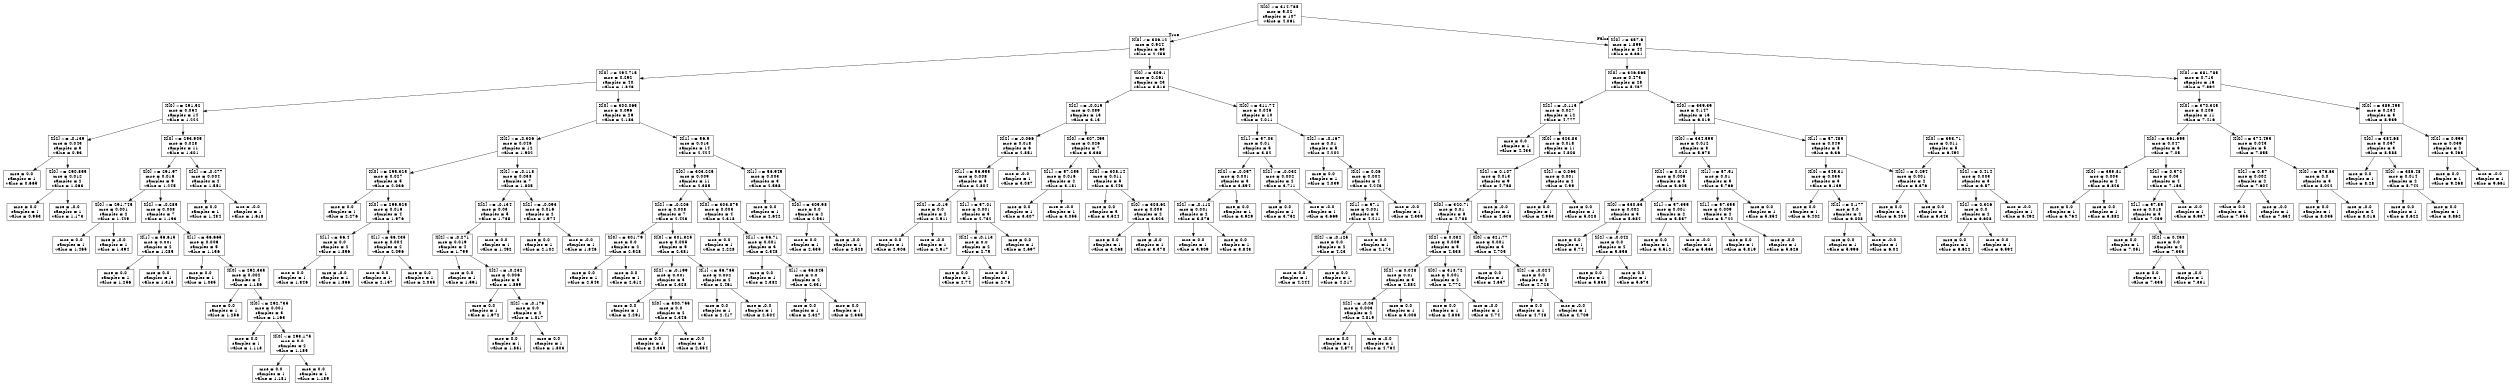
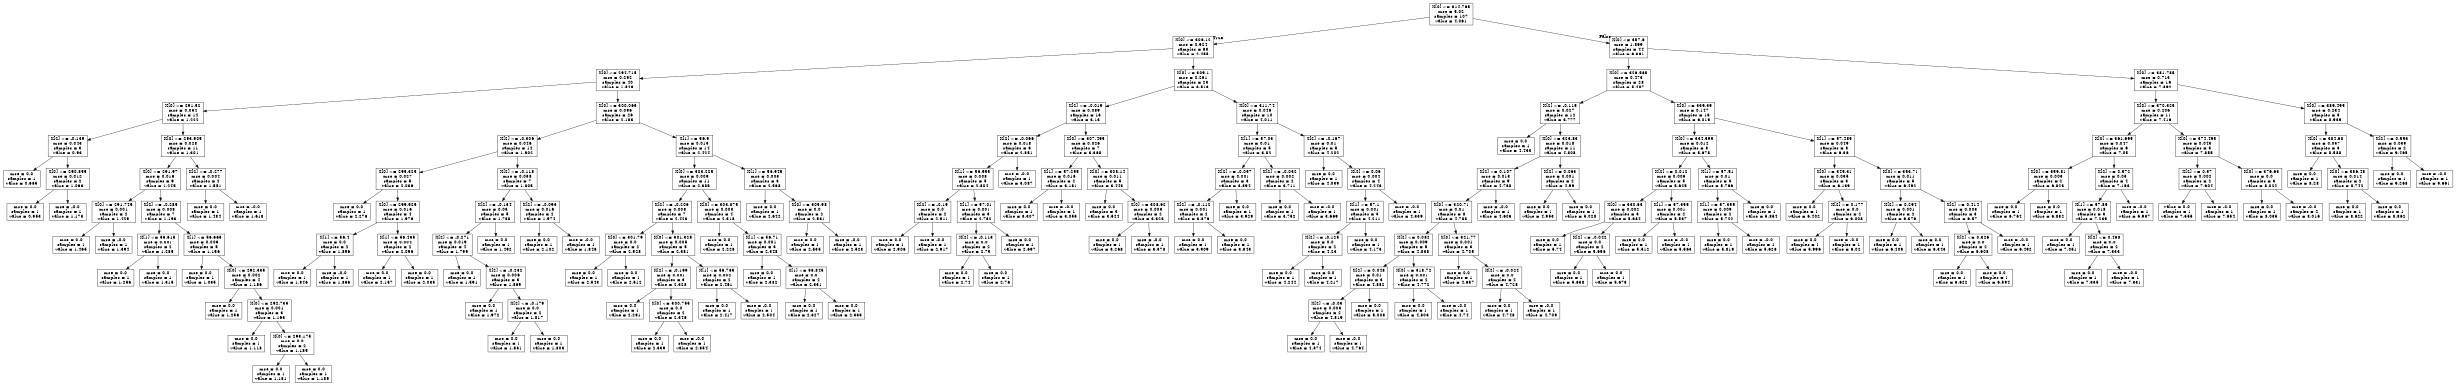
(1560, 113) -> (1560, 113)
(1868, 162) -> (1866, 162)
